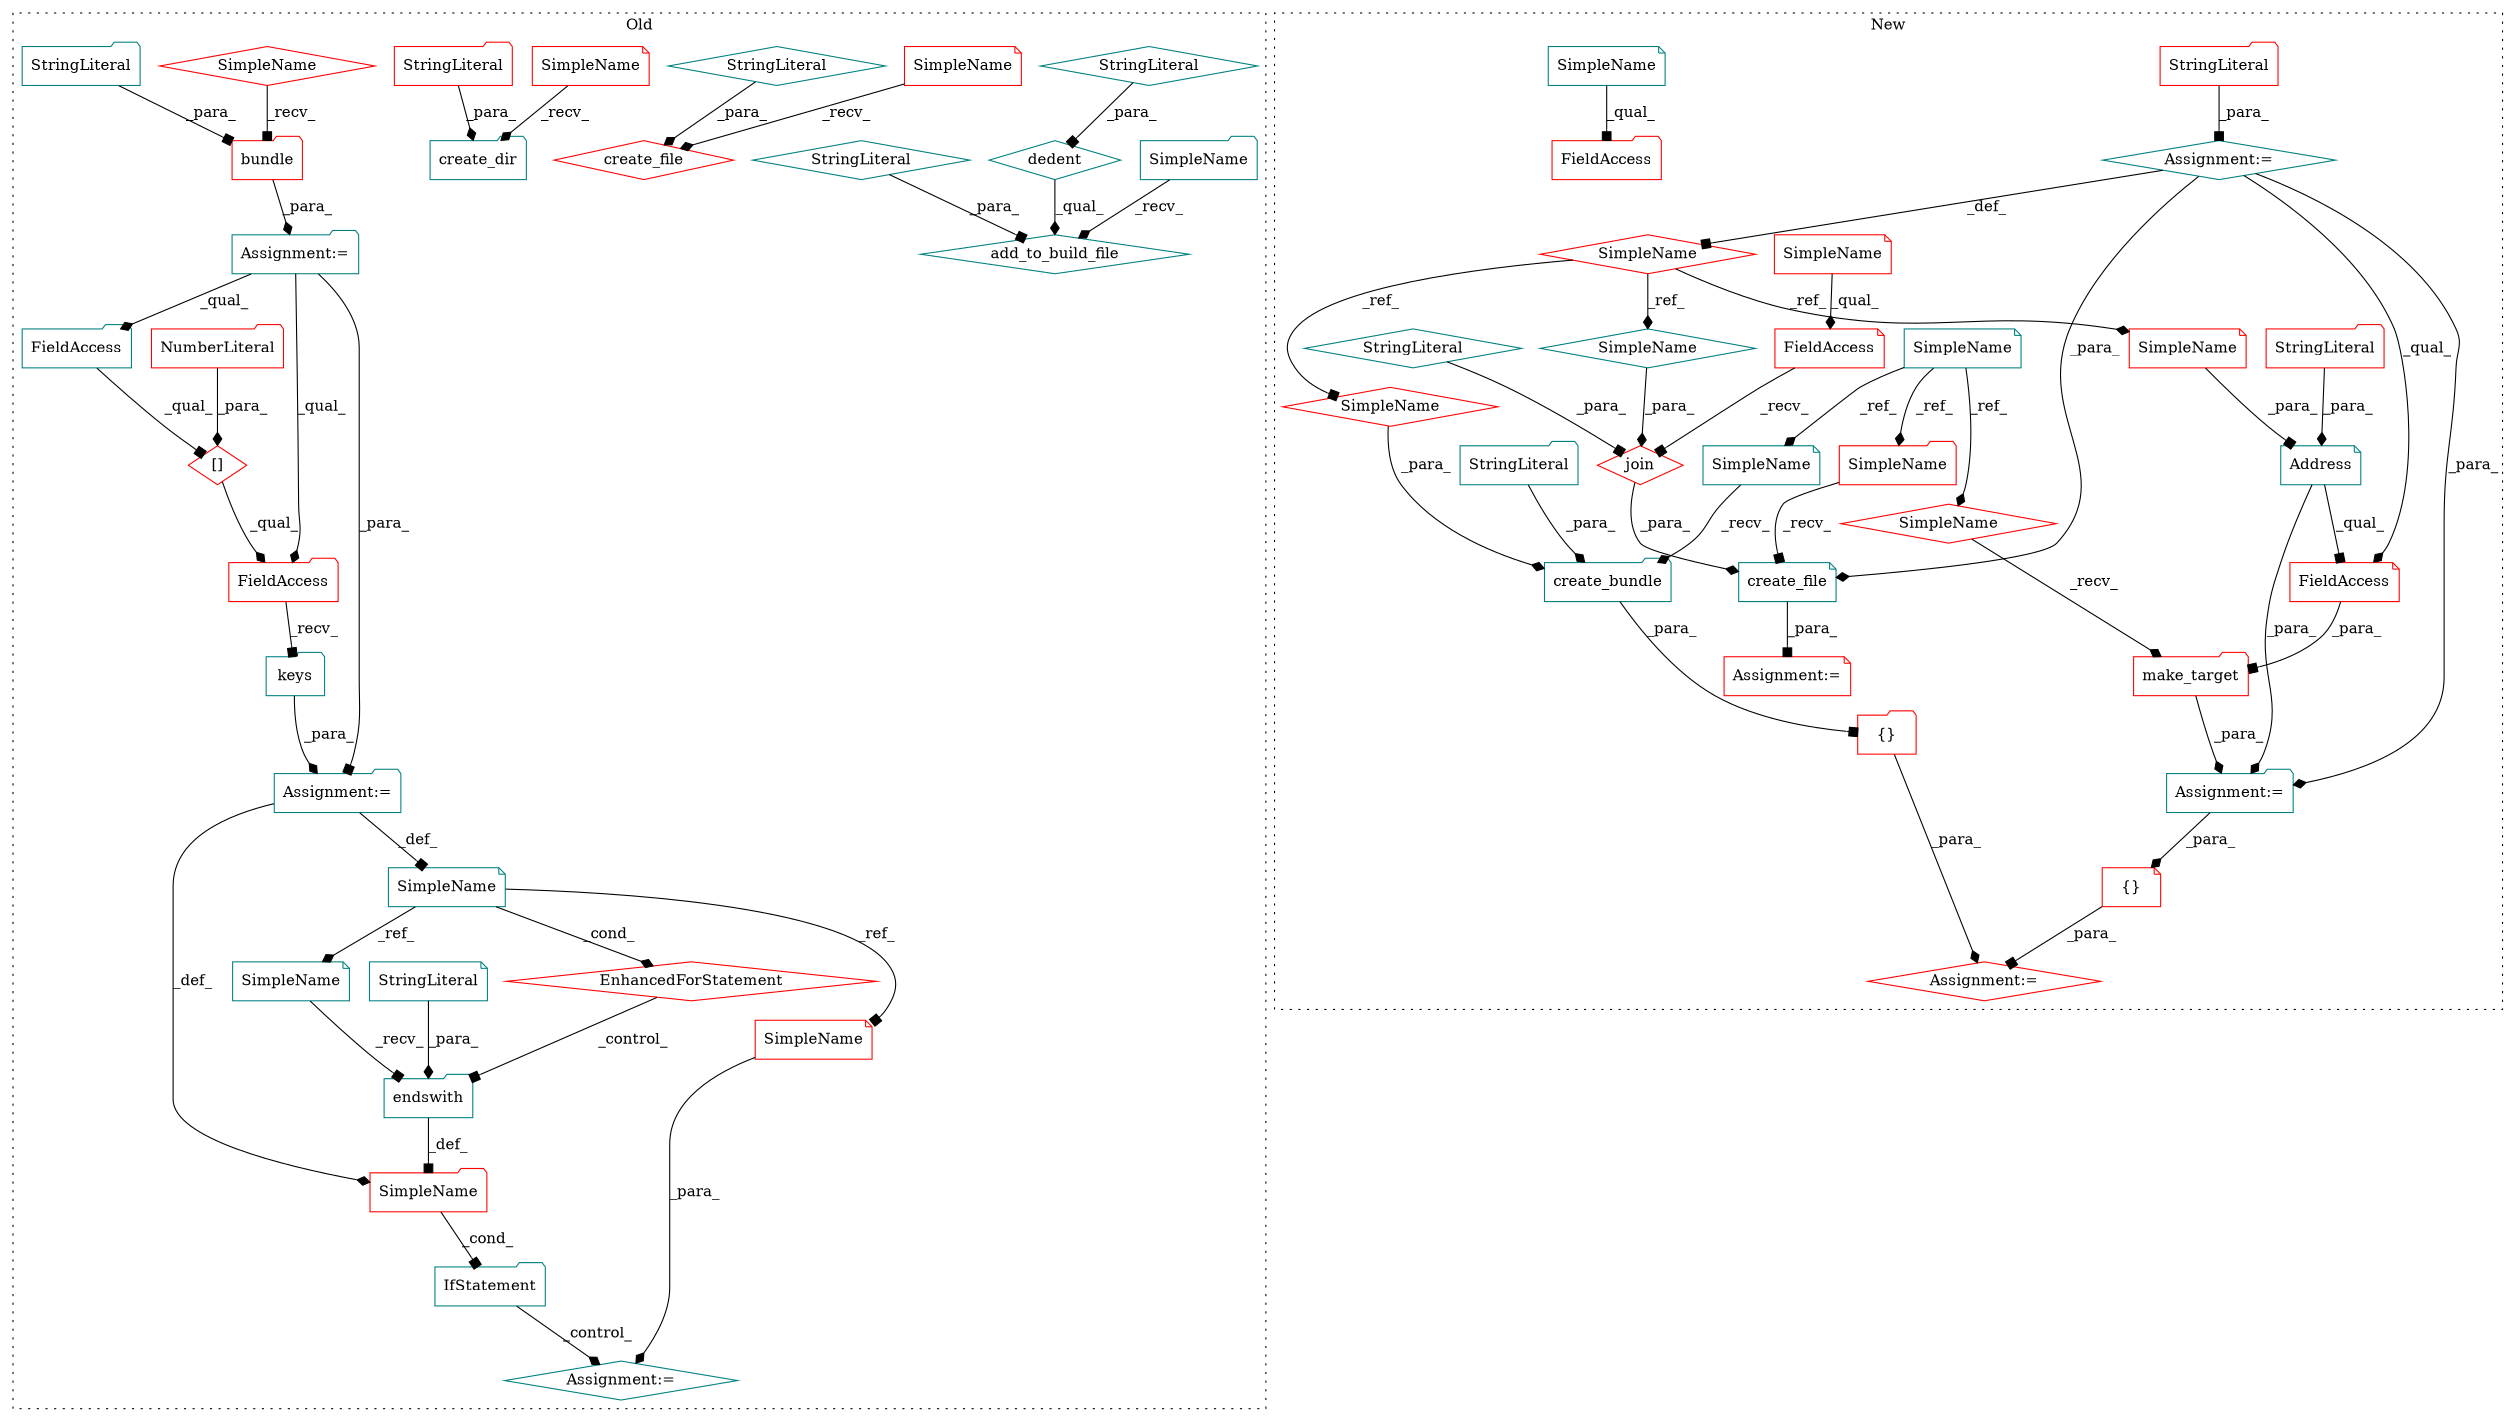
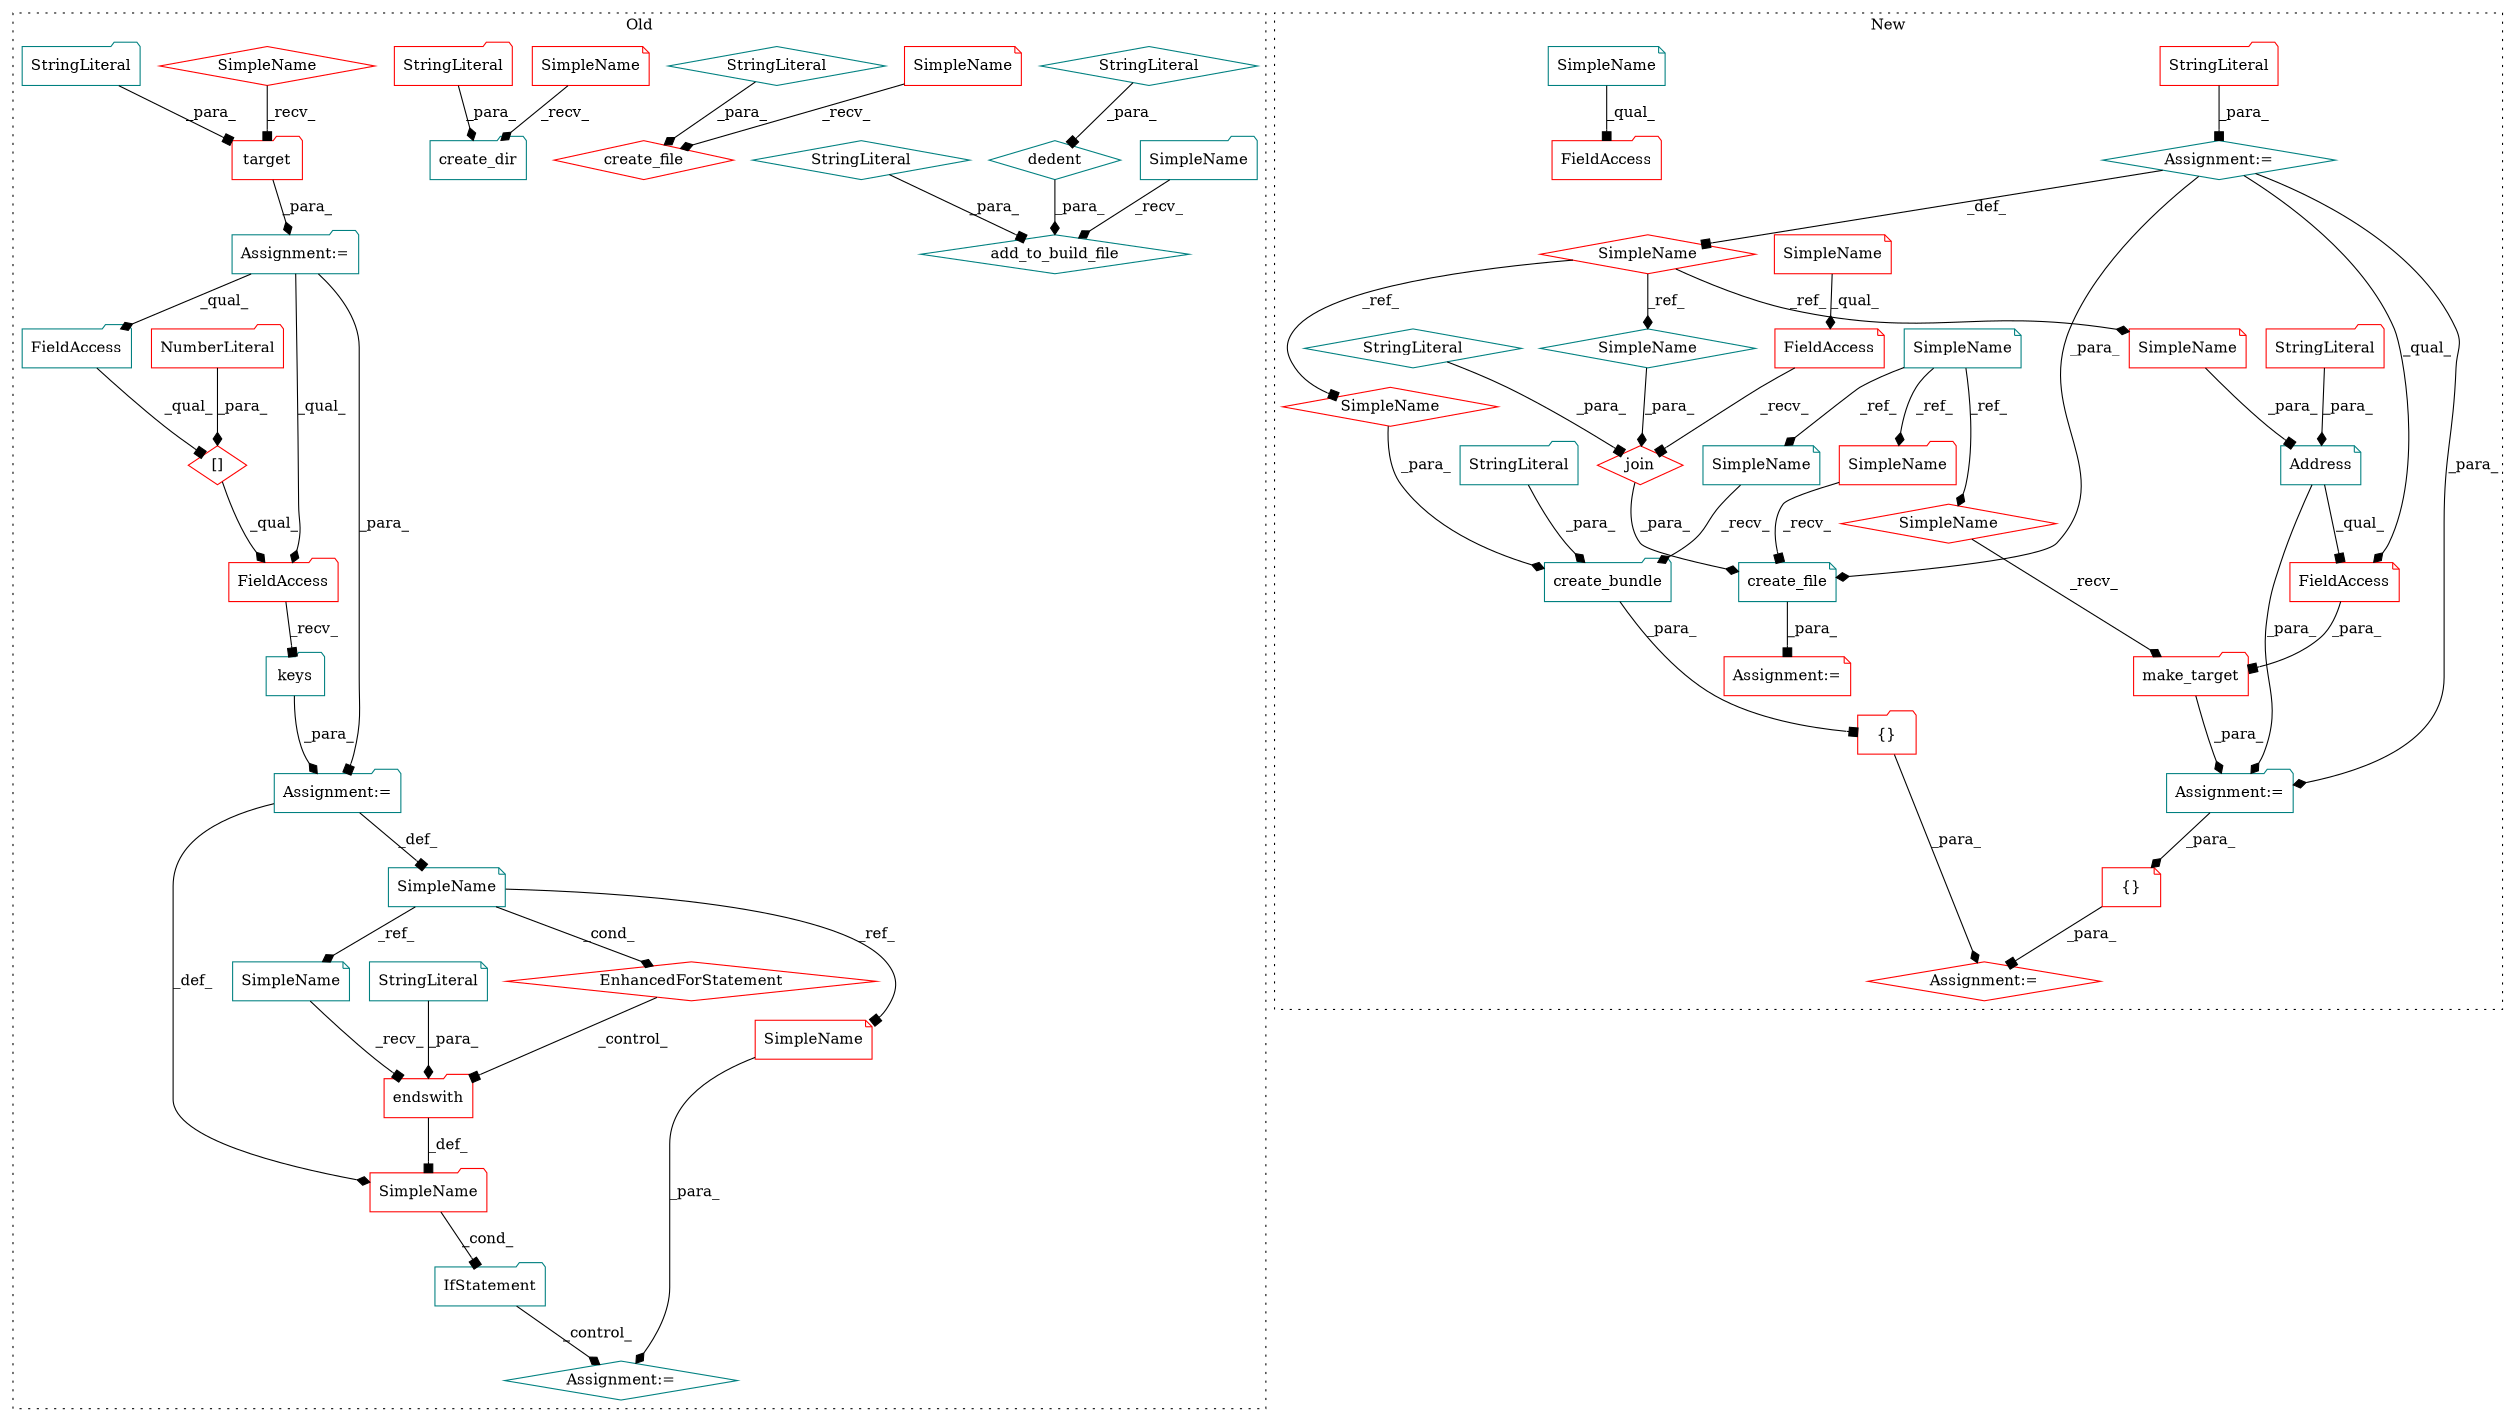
(267, 160) -> (267, 160)
(1080, 207) -> (1080, 207)
(428, 1098) -> (428, 1098)
